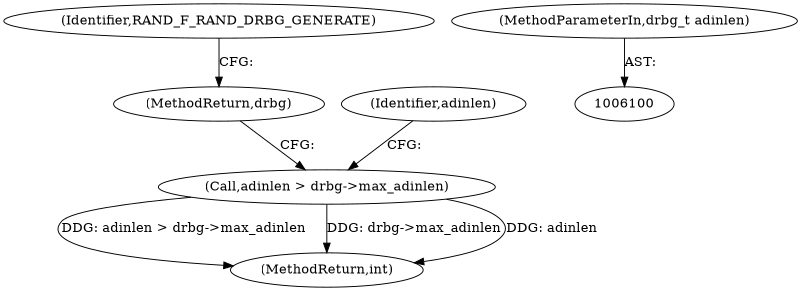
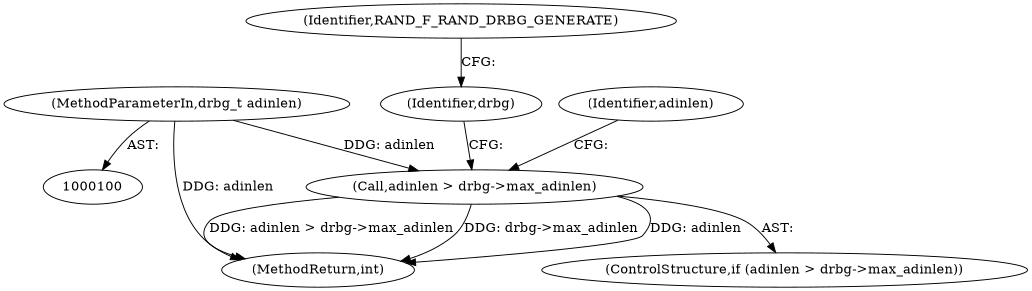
(219, 104) -> (461, 104)
(625, 104) -> (93, 187)
none -> (321, 144)
none -> (181, 199)
none -> (785, 270)
